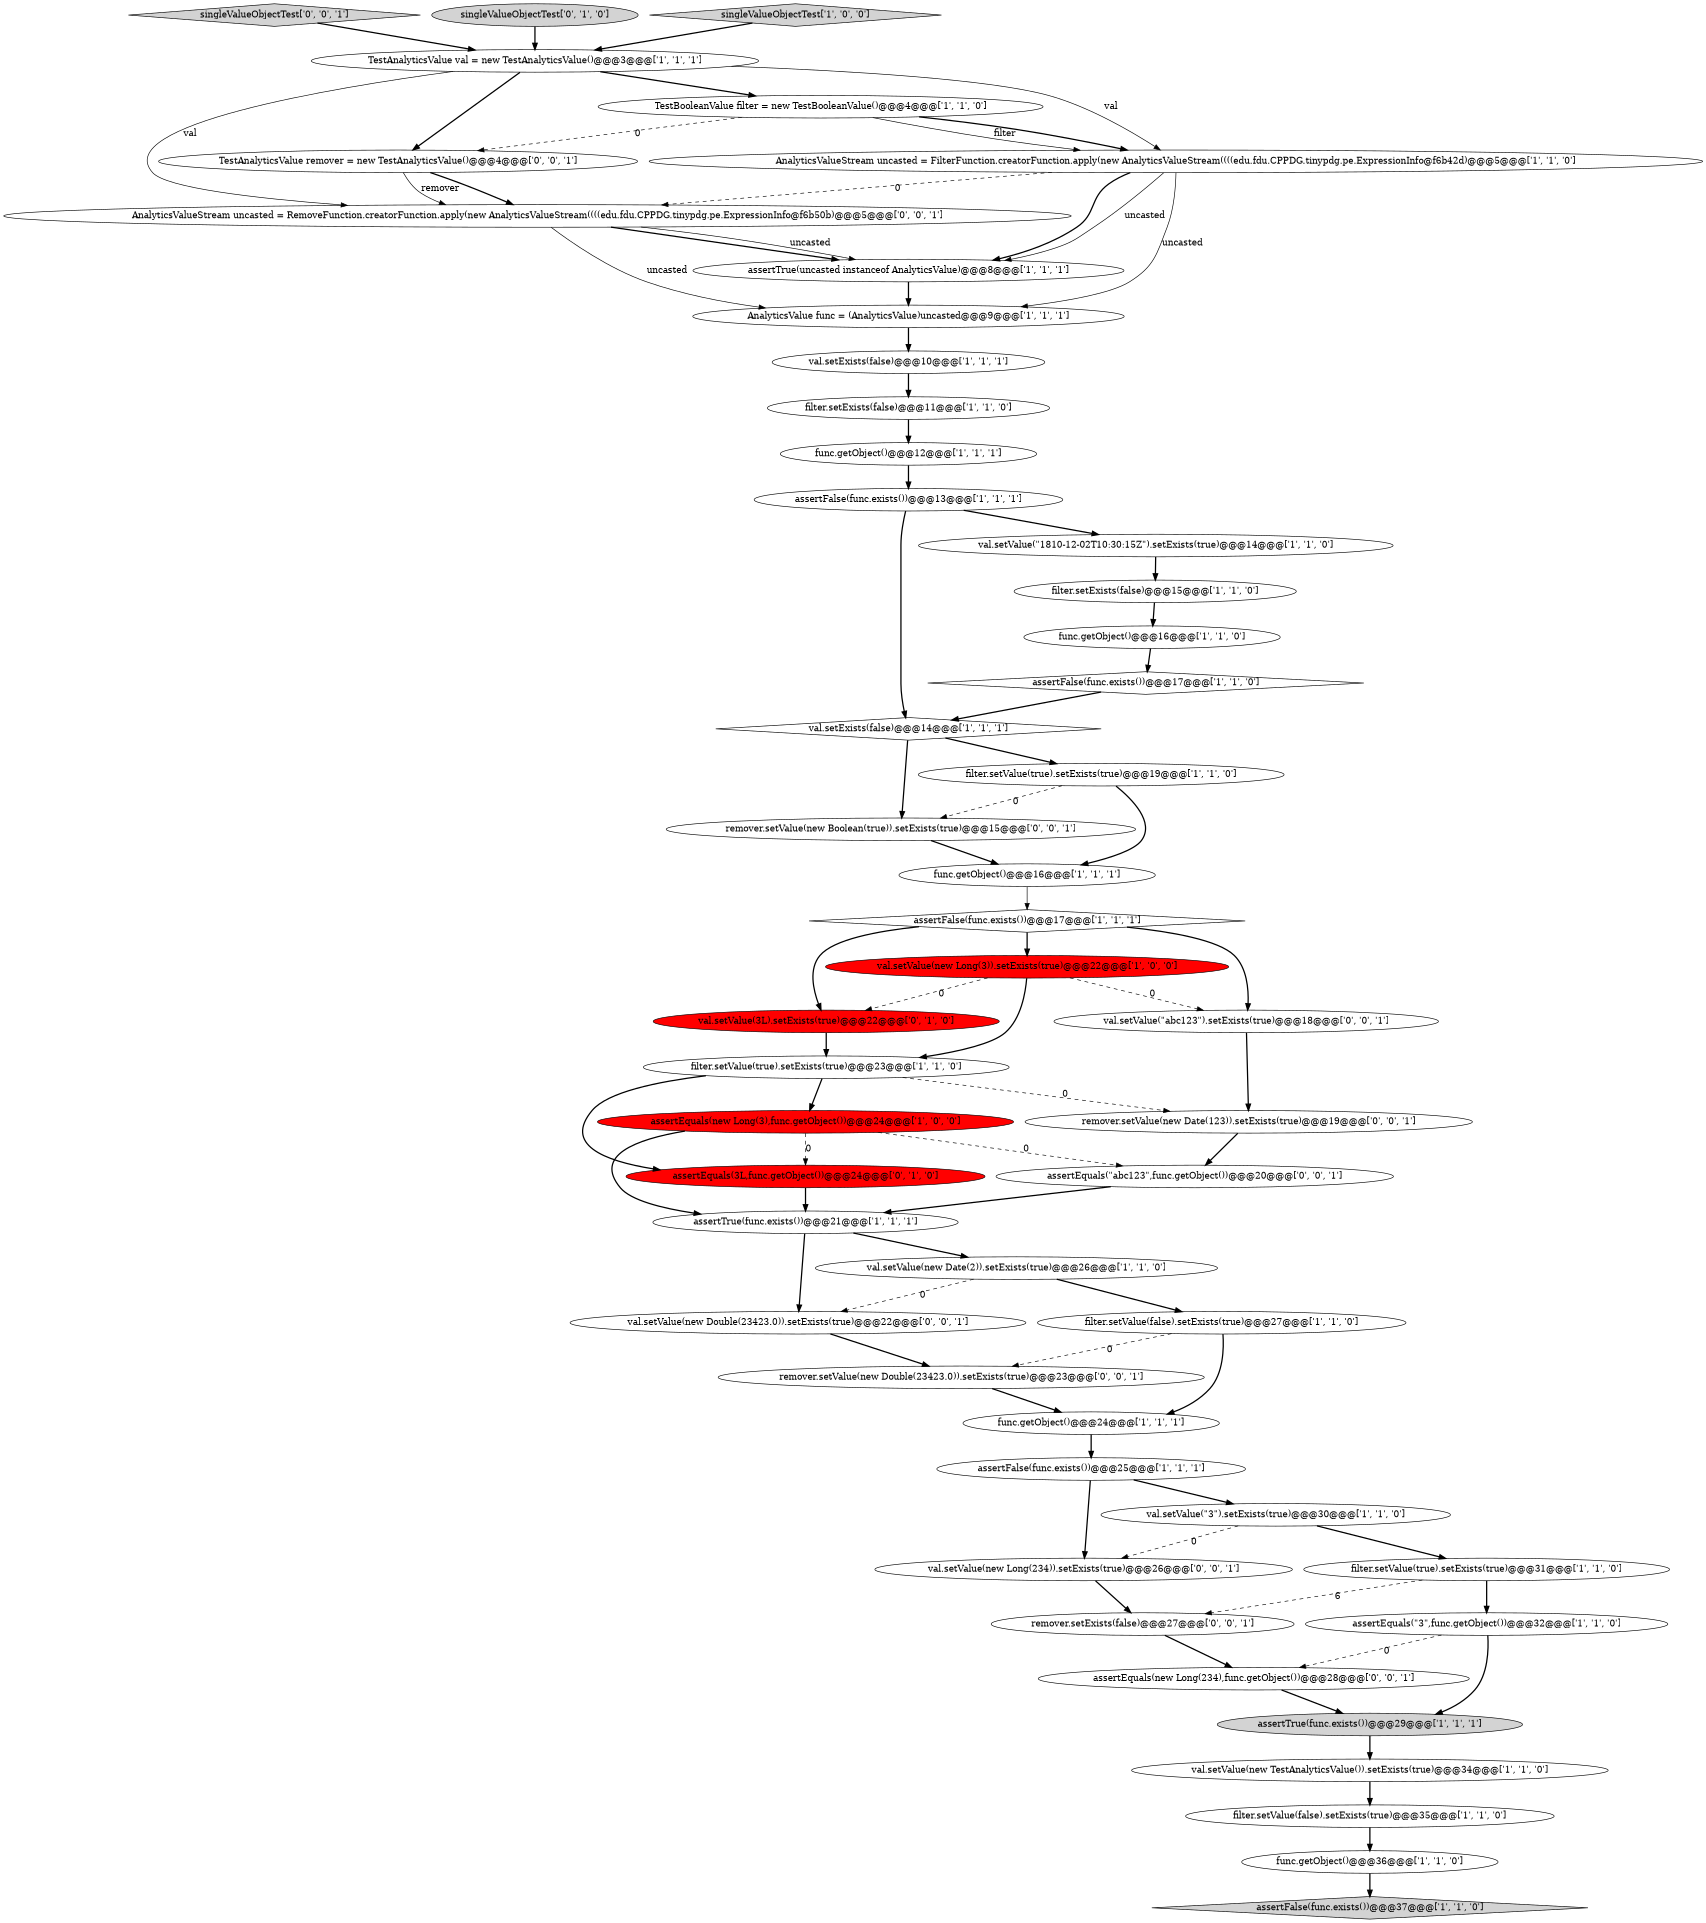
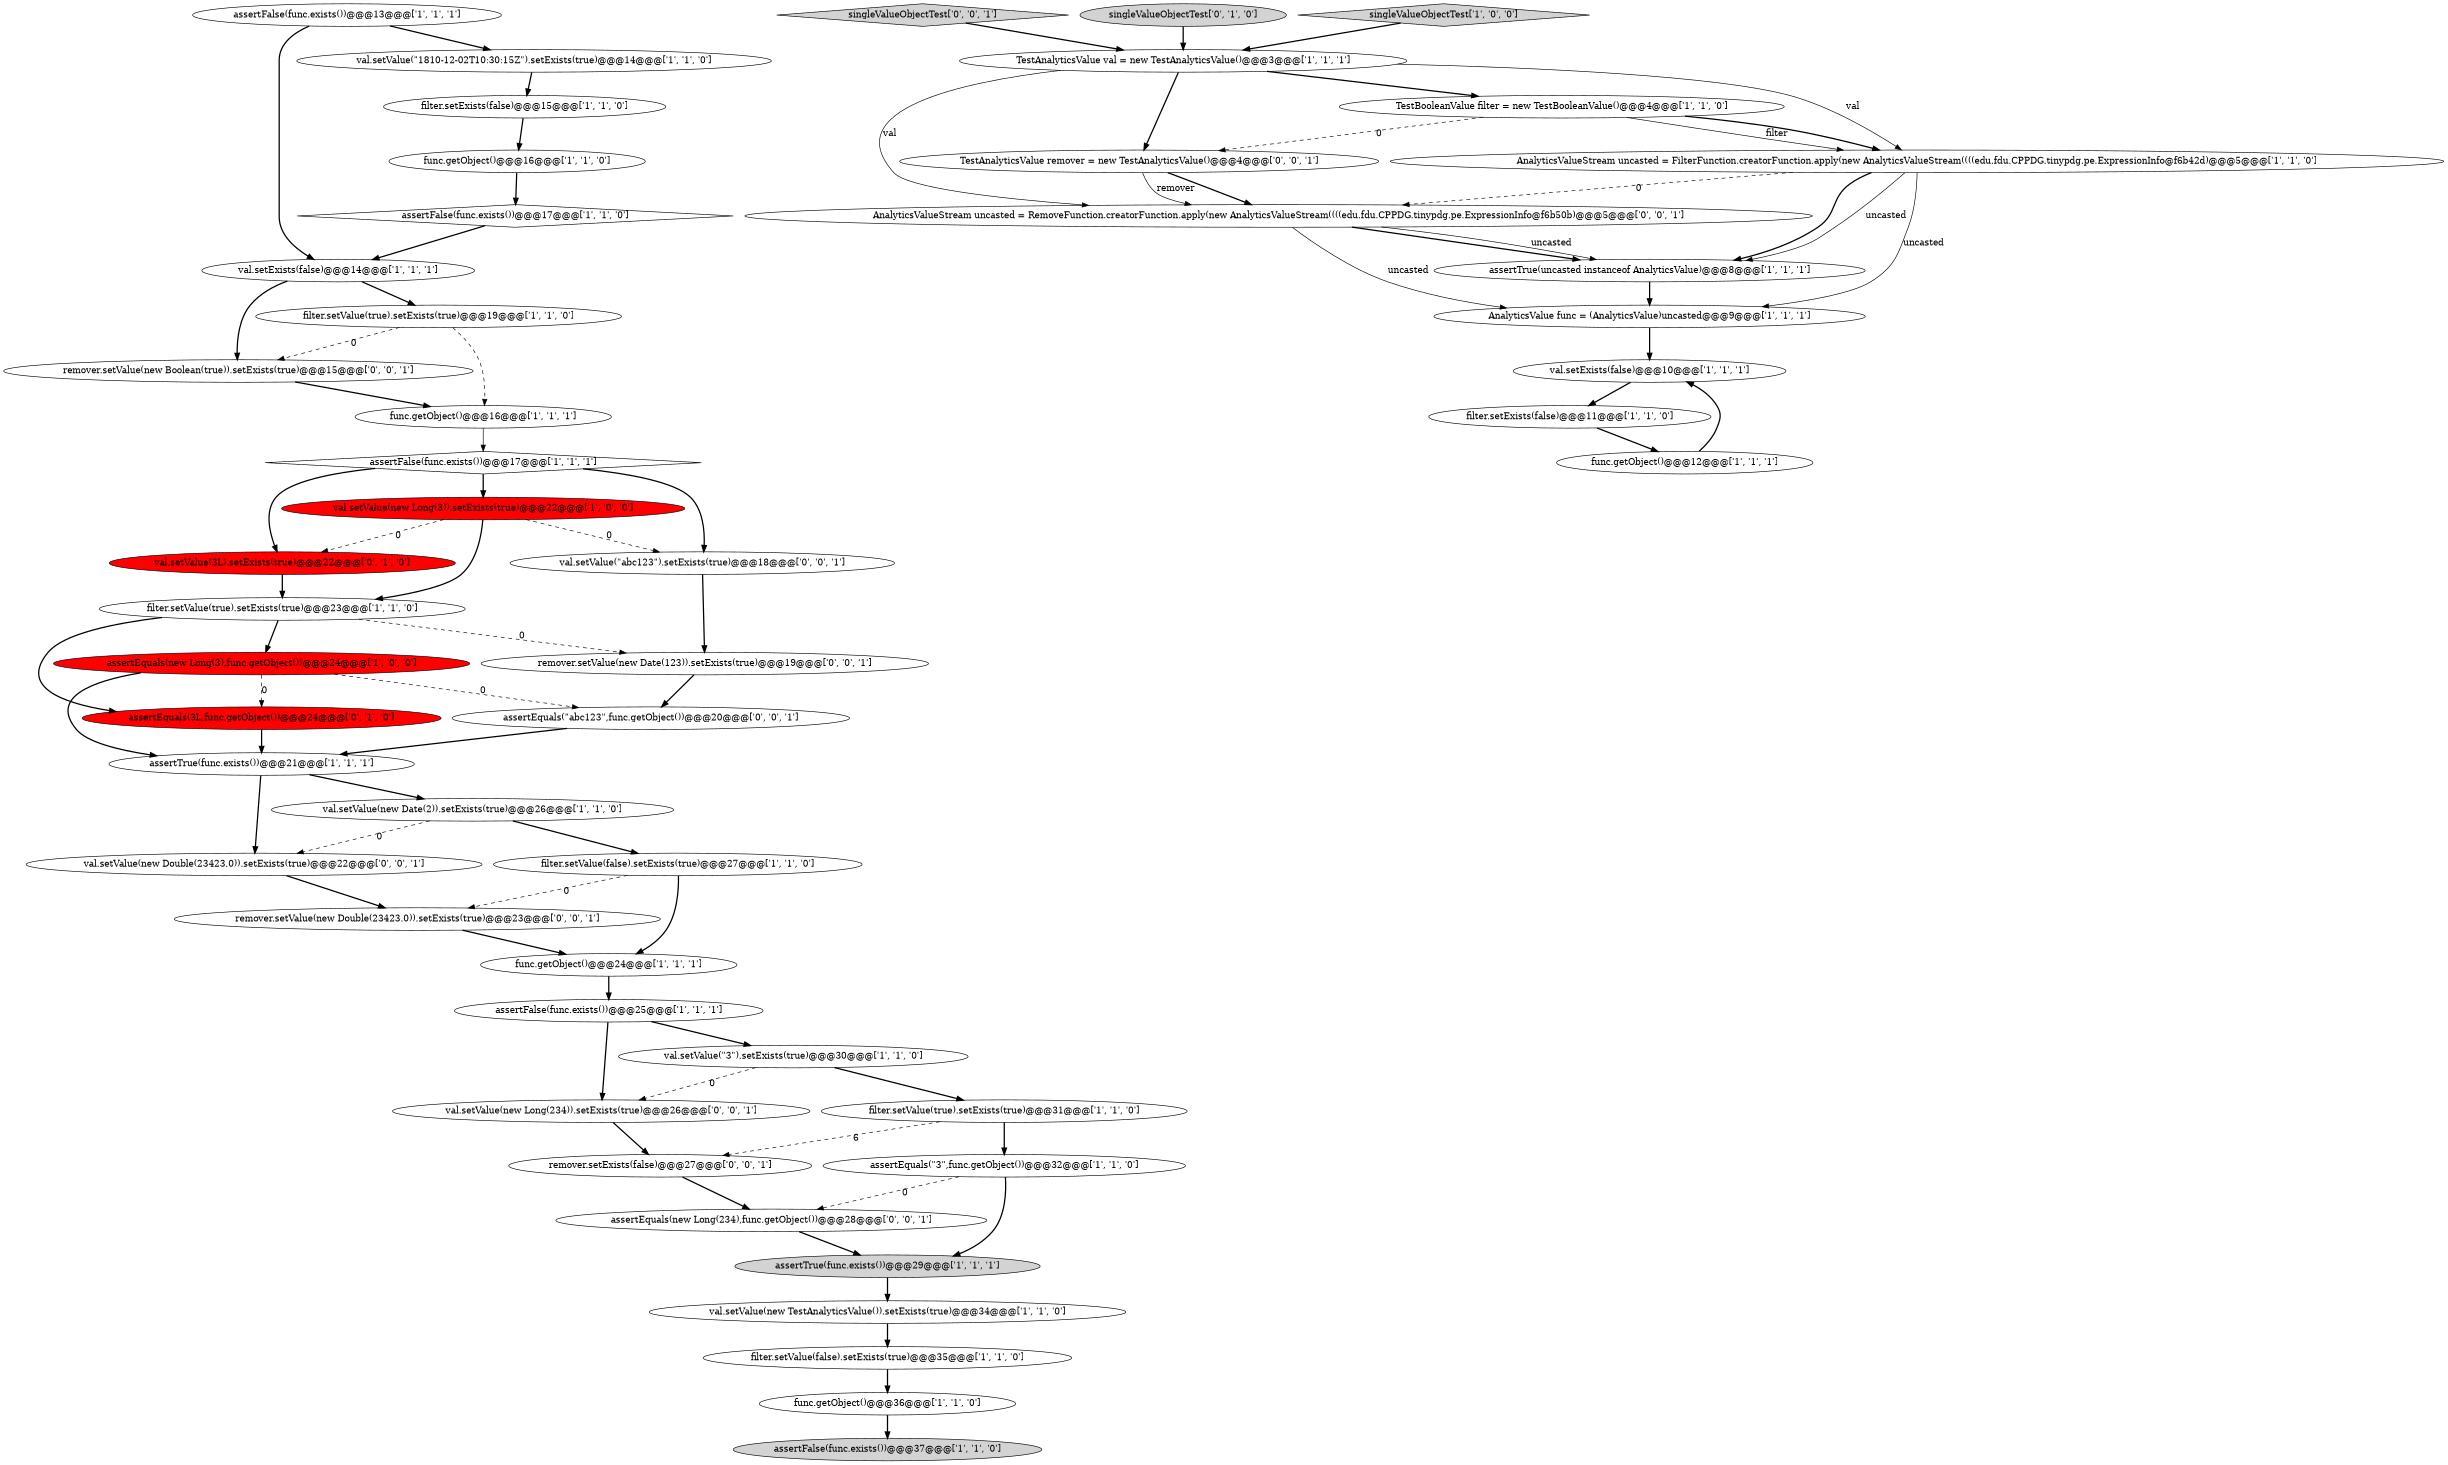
(908, 474) -> (1720, 415)
(908, 729) -> (338, 271)
(1143, 837) -> (479, 359)
(1370, 1908) -> (887, 1450)
